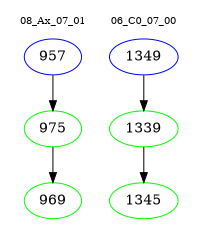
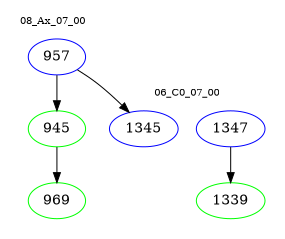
(53, 21) -> (53, 21)
(144, 57) -> (231, 129)
(53, 129) -> (57, 129)
(144, 160) -> (108, 92)
(144, 201) -> (144, 129)
